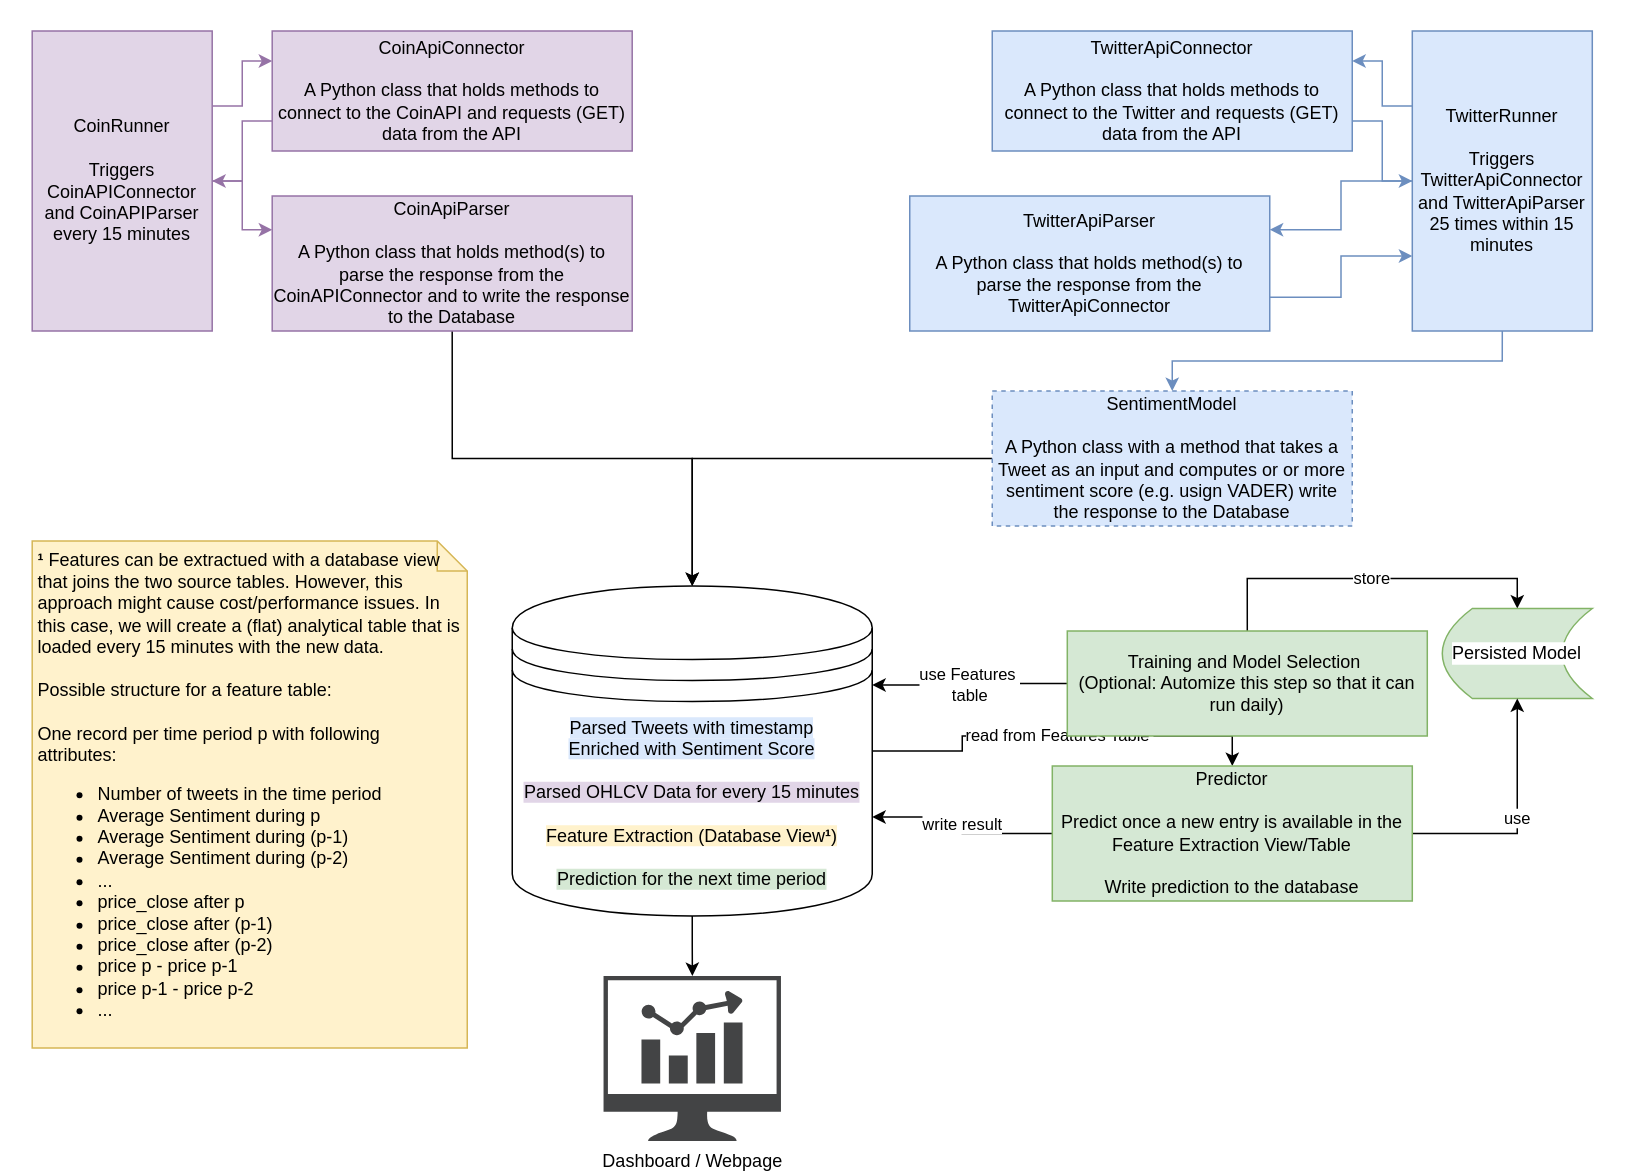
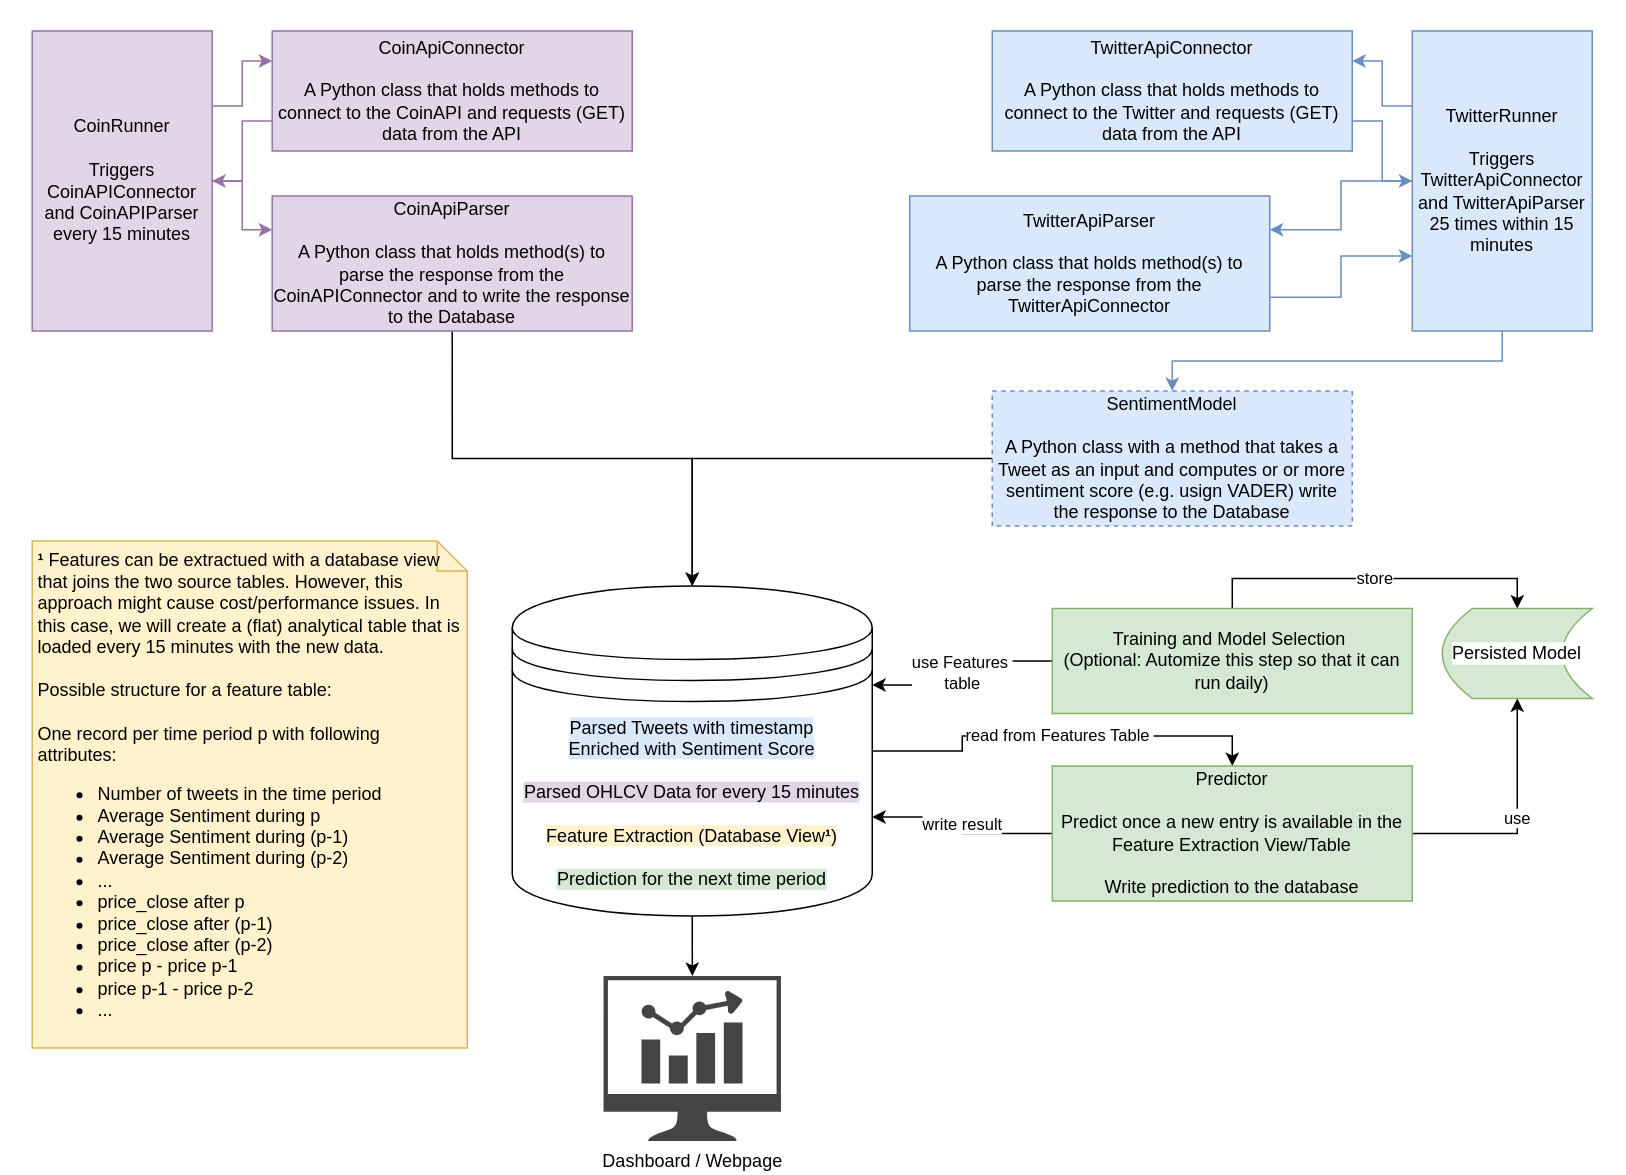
(1247, 683) -> (1232, 661)
